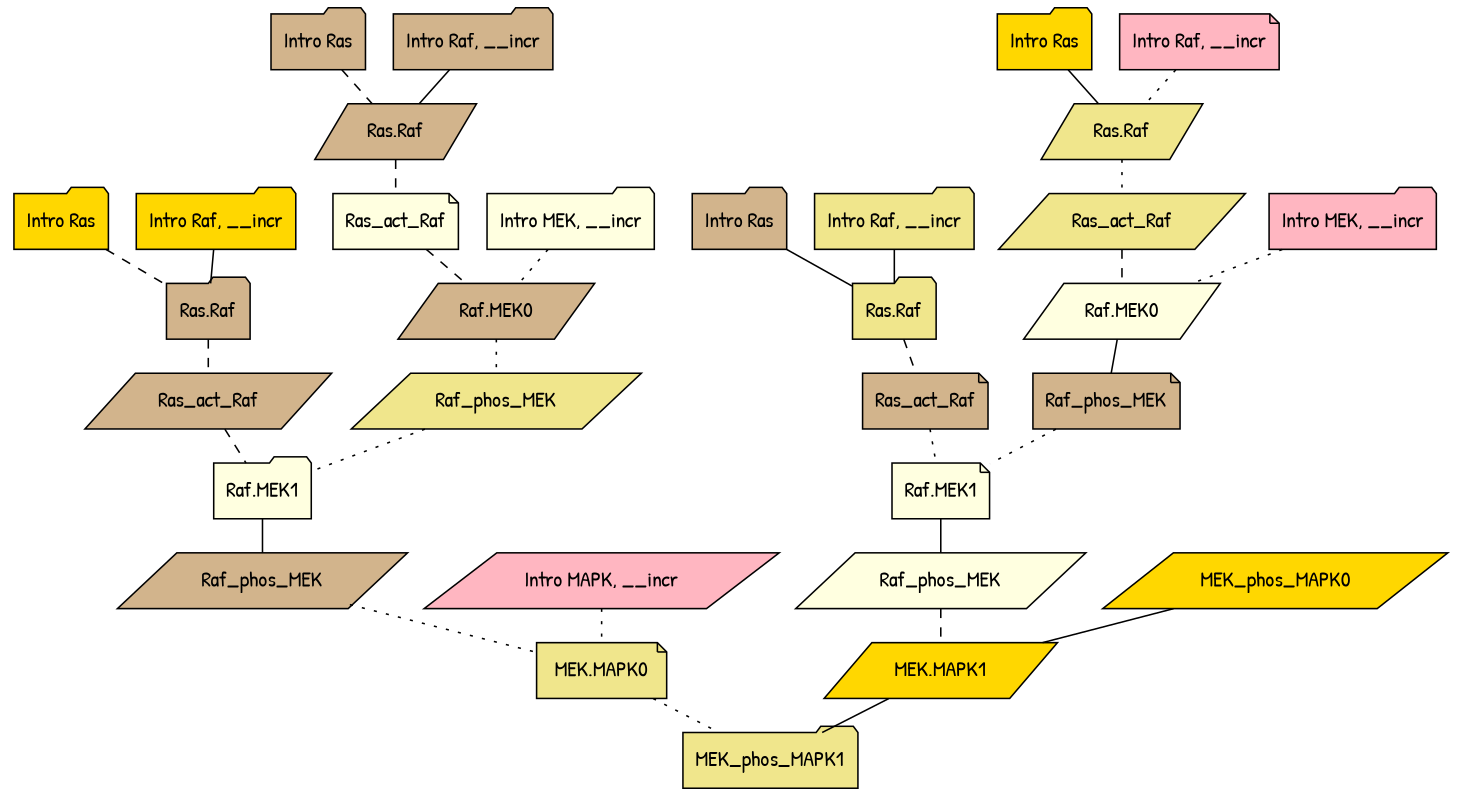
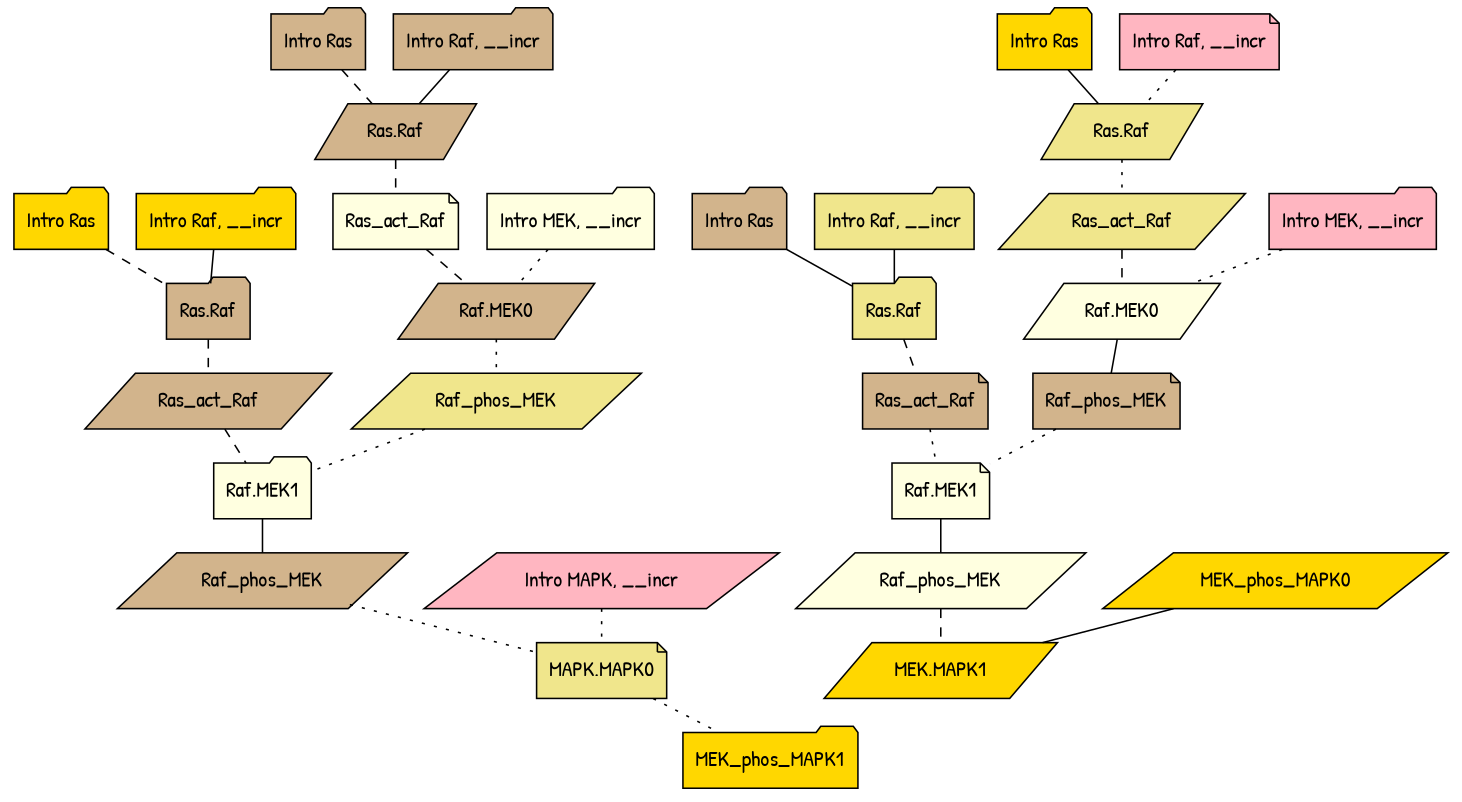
(602, 671) -> (602, 671)
(855, 716) -> none
(770, 760) -> (770, 760)
